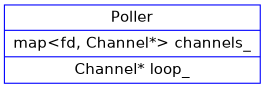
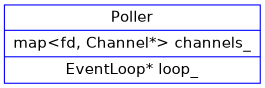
(132, 69) -> (132, 69)
